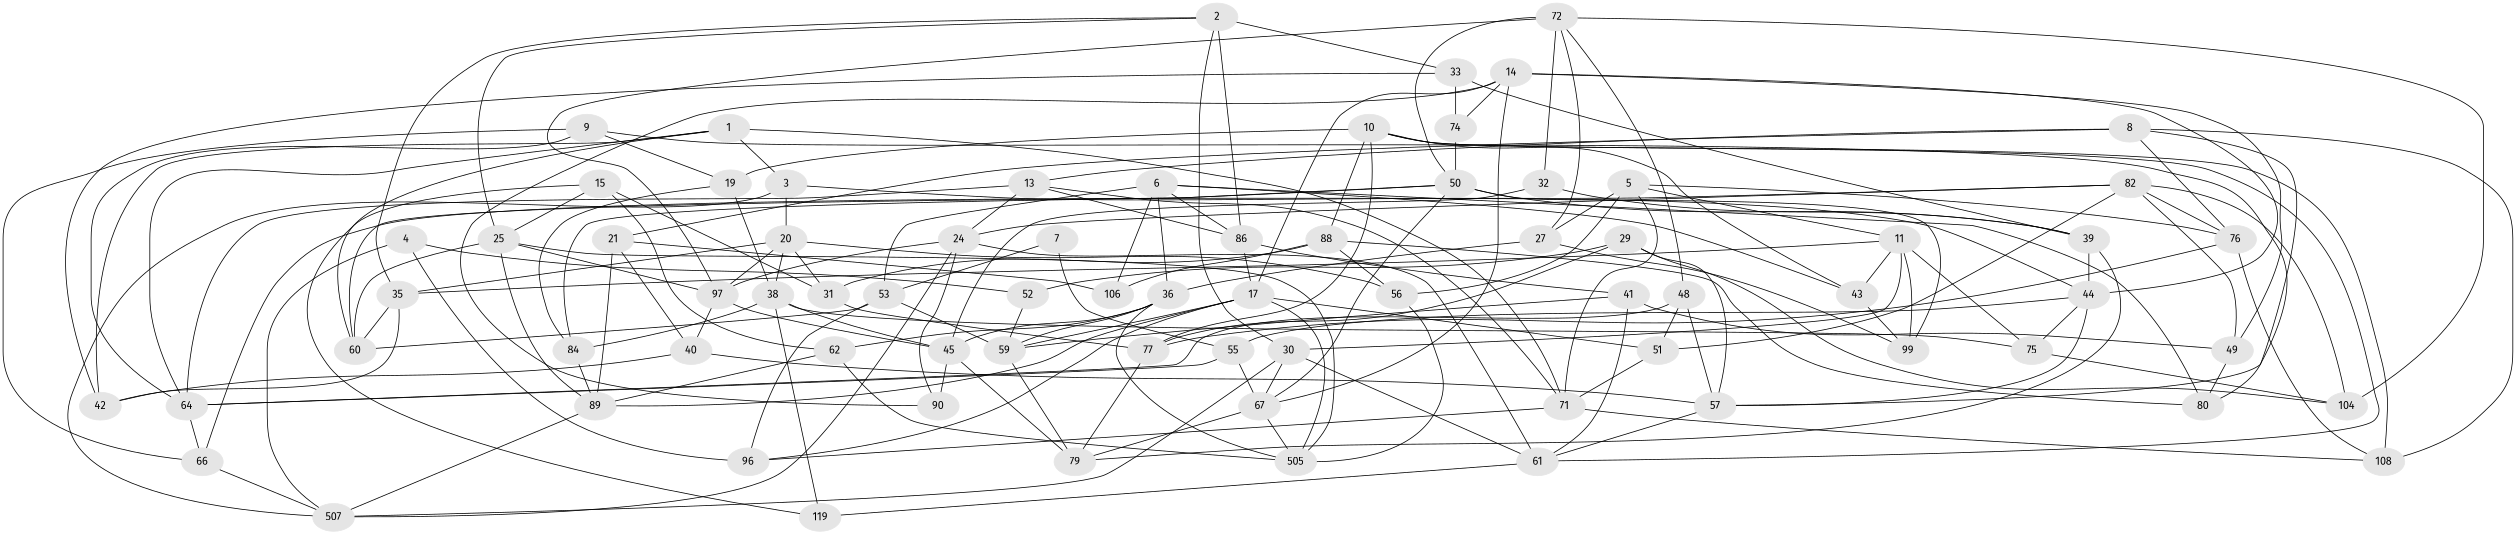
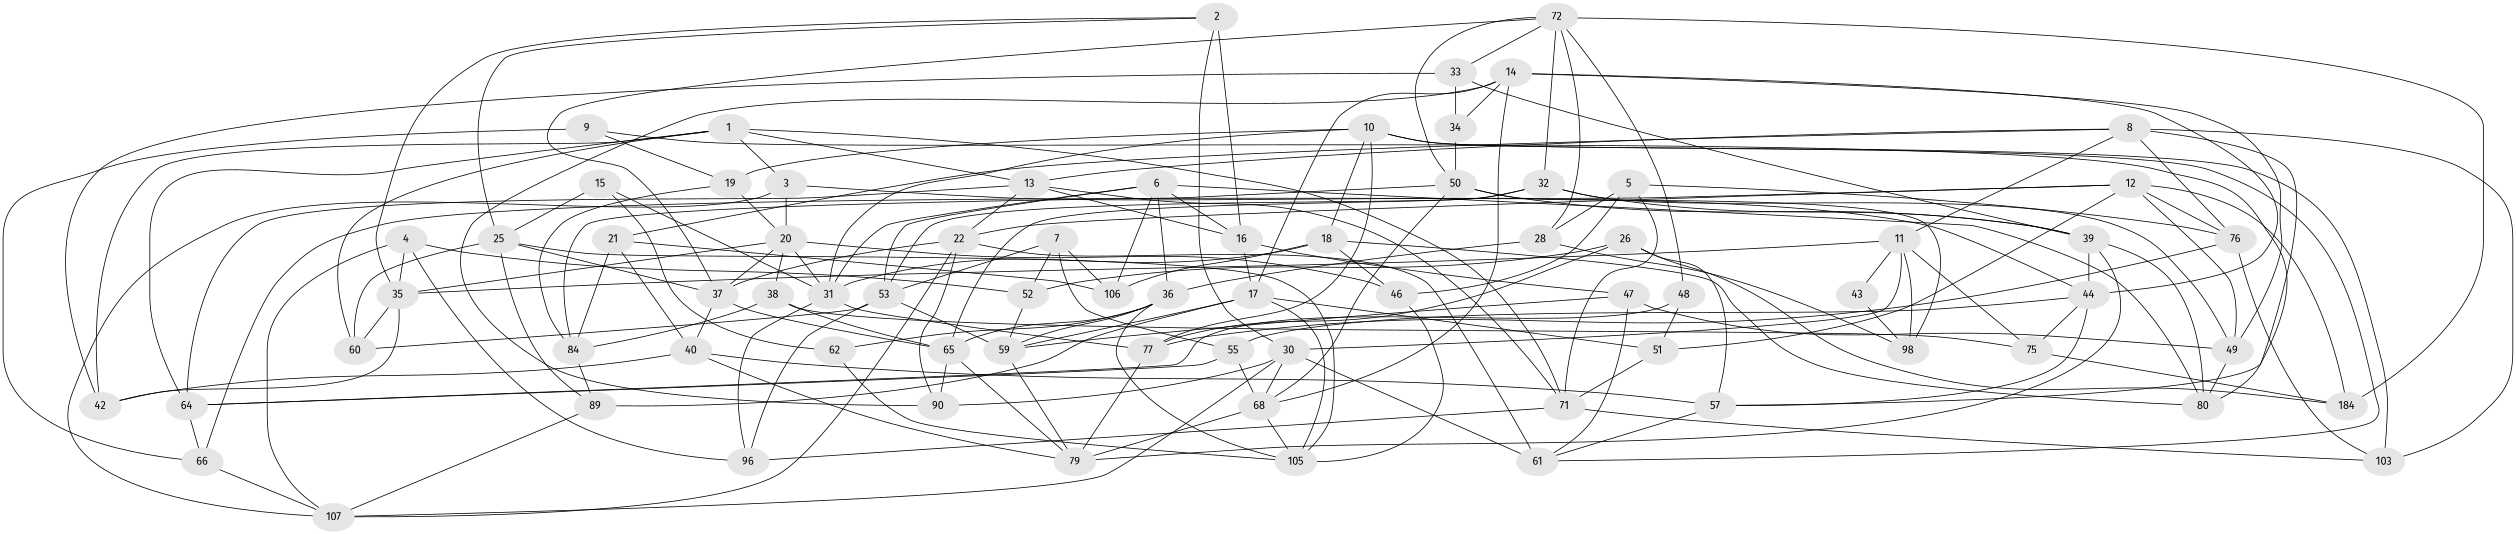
(1336, 45) -> (1506, 45)
(1456, 128) -> (1456, 128)
none -> (886, 157)
(1631, 161) -> (1063, 157)
(161, 162) -> none
(2131, 184) -> (2131, 184)
(846, 202) -> none
none -> (1902, 203)
none -> (1093, 207)
(1531, 210) -> (900, 222)
(1816, 223) -> (2020, 181)
(752, 239) -> (762, 216)
(959, 239) -> (959, 239)
(1242, 239) -> (1242, 239)
(1327, 239) -> (1327, 239)
(1541, 239) -> (1541, 239)
(1626, 239) -> (1626, 239)
none -> (1043, 266)
none -> (402, 270)
none -> (1092, 274)
(717, 295) -> (717, 295)
(1397, 295) -> (1397, 295)
(1629, 295) -> (1629, 295)
none -> (2183, 299)
(606, 323) -> (593, 295)
(949, 351) -> (949, 351)
(1908, 351) -> (1908, 351)
(1700, 353) -> none
(715, 378) -> none
none -> (1110, 394)
(1020, 396) -> (745, 353)
(1259, 406) -> (1259, 406)
(2347, 406) -> (2347, 406)
none -> (878, 420)
(1296, 462) -> (1296, 462)
(2384, 462) -> (2384, 462)
(334, 517) -> (334, 517)
(820, 517) -> none
